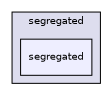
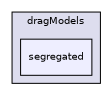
(56, 22) -> (56, 22)
